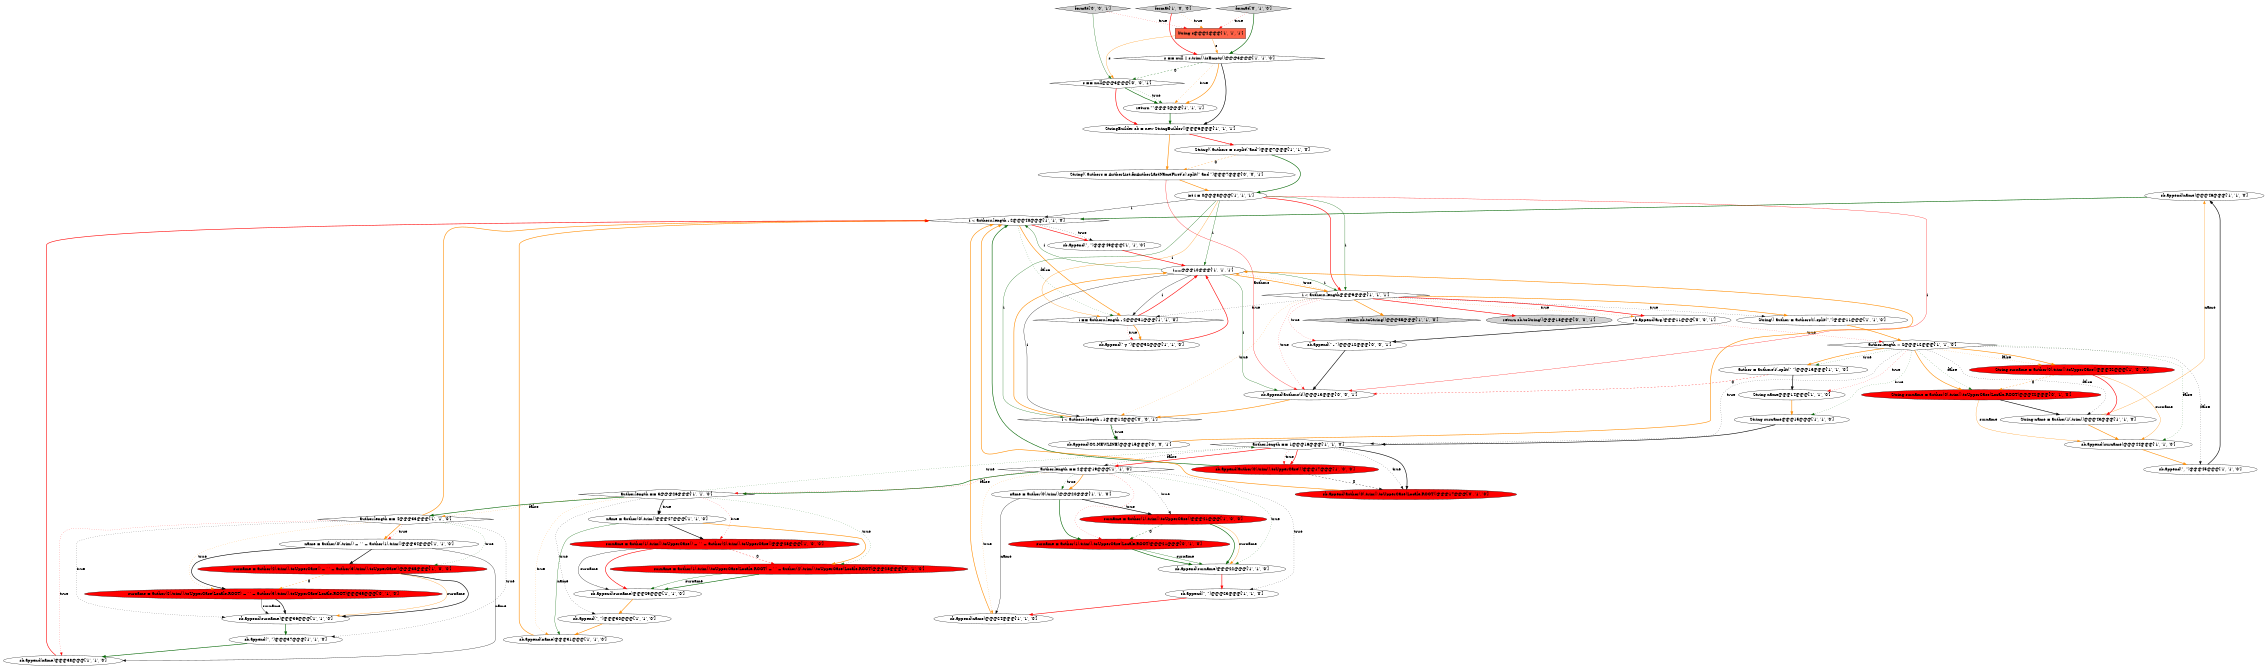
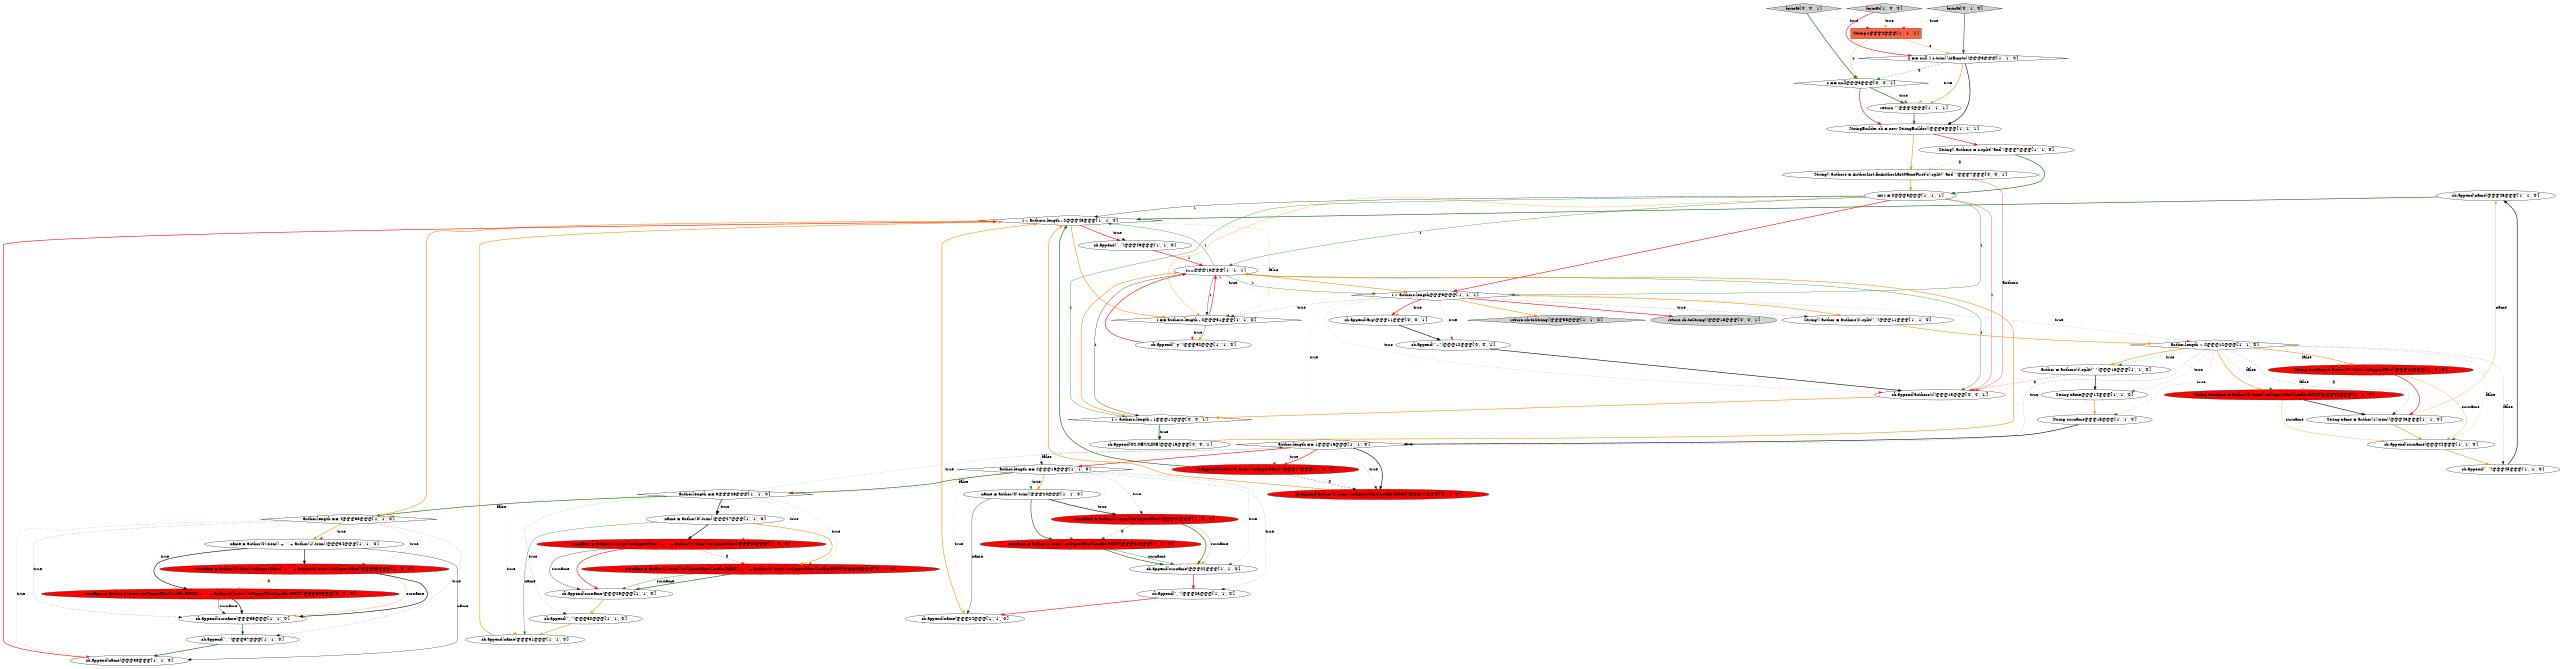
(1097, 46) -> (1830, 46)
(1791, 332) -> (1848, 307)
